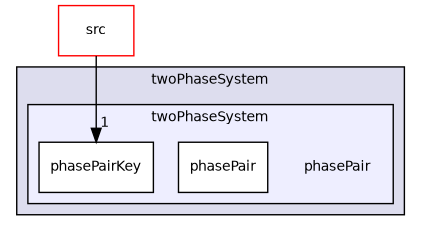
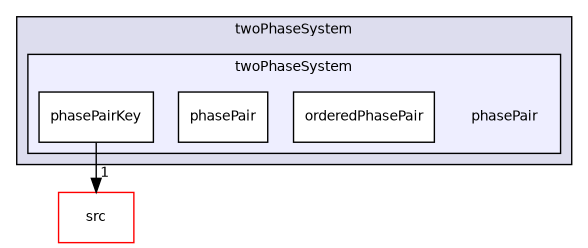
(96, 92) -> (96, 160)
none -> (364, 117)
